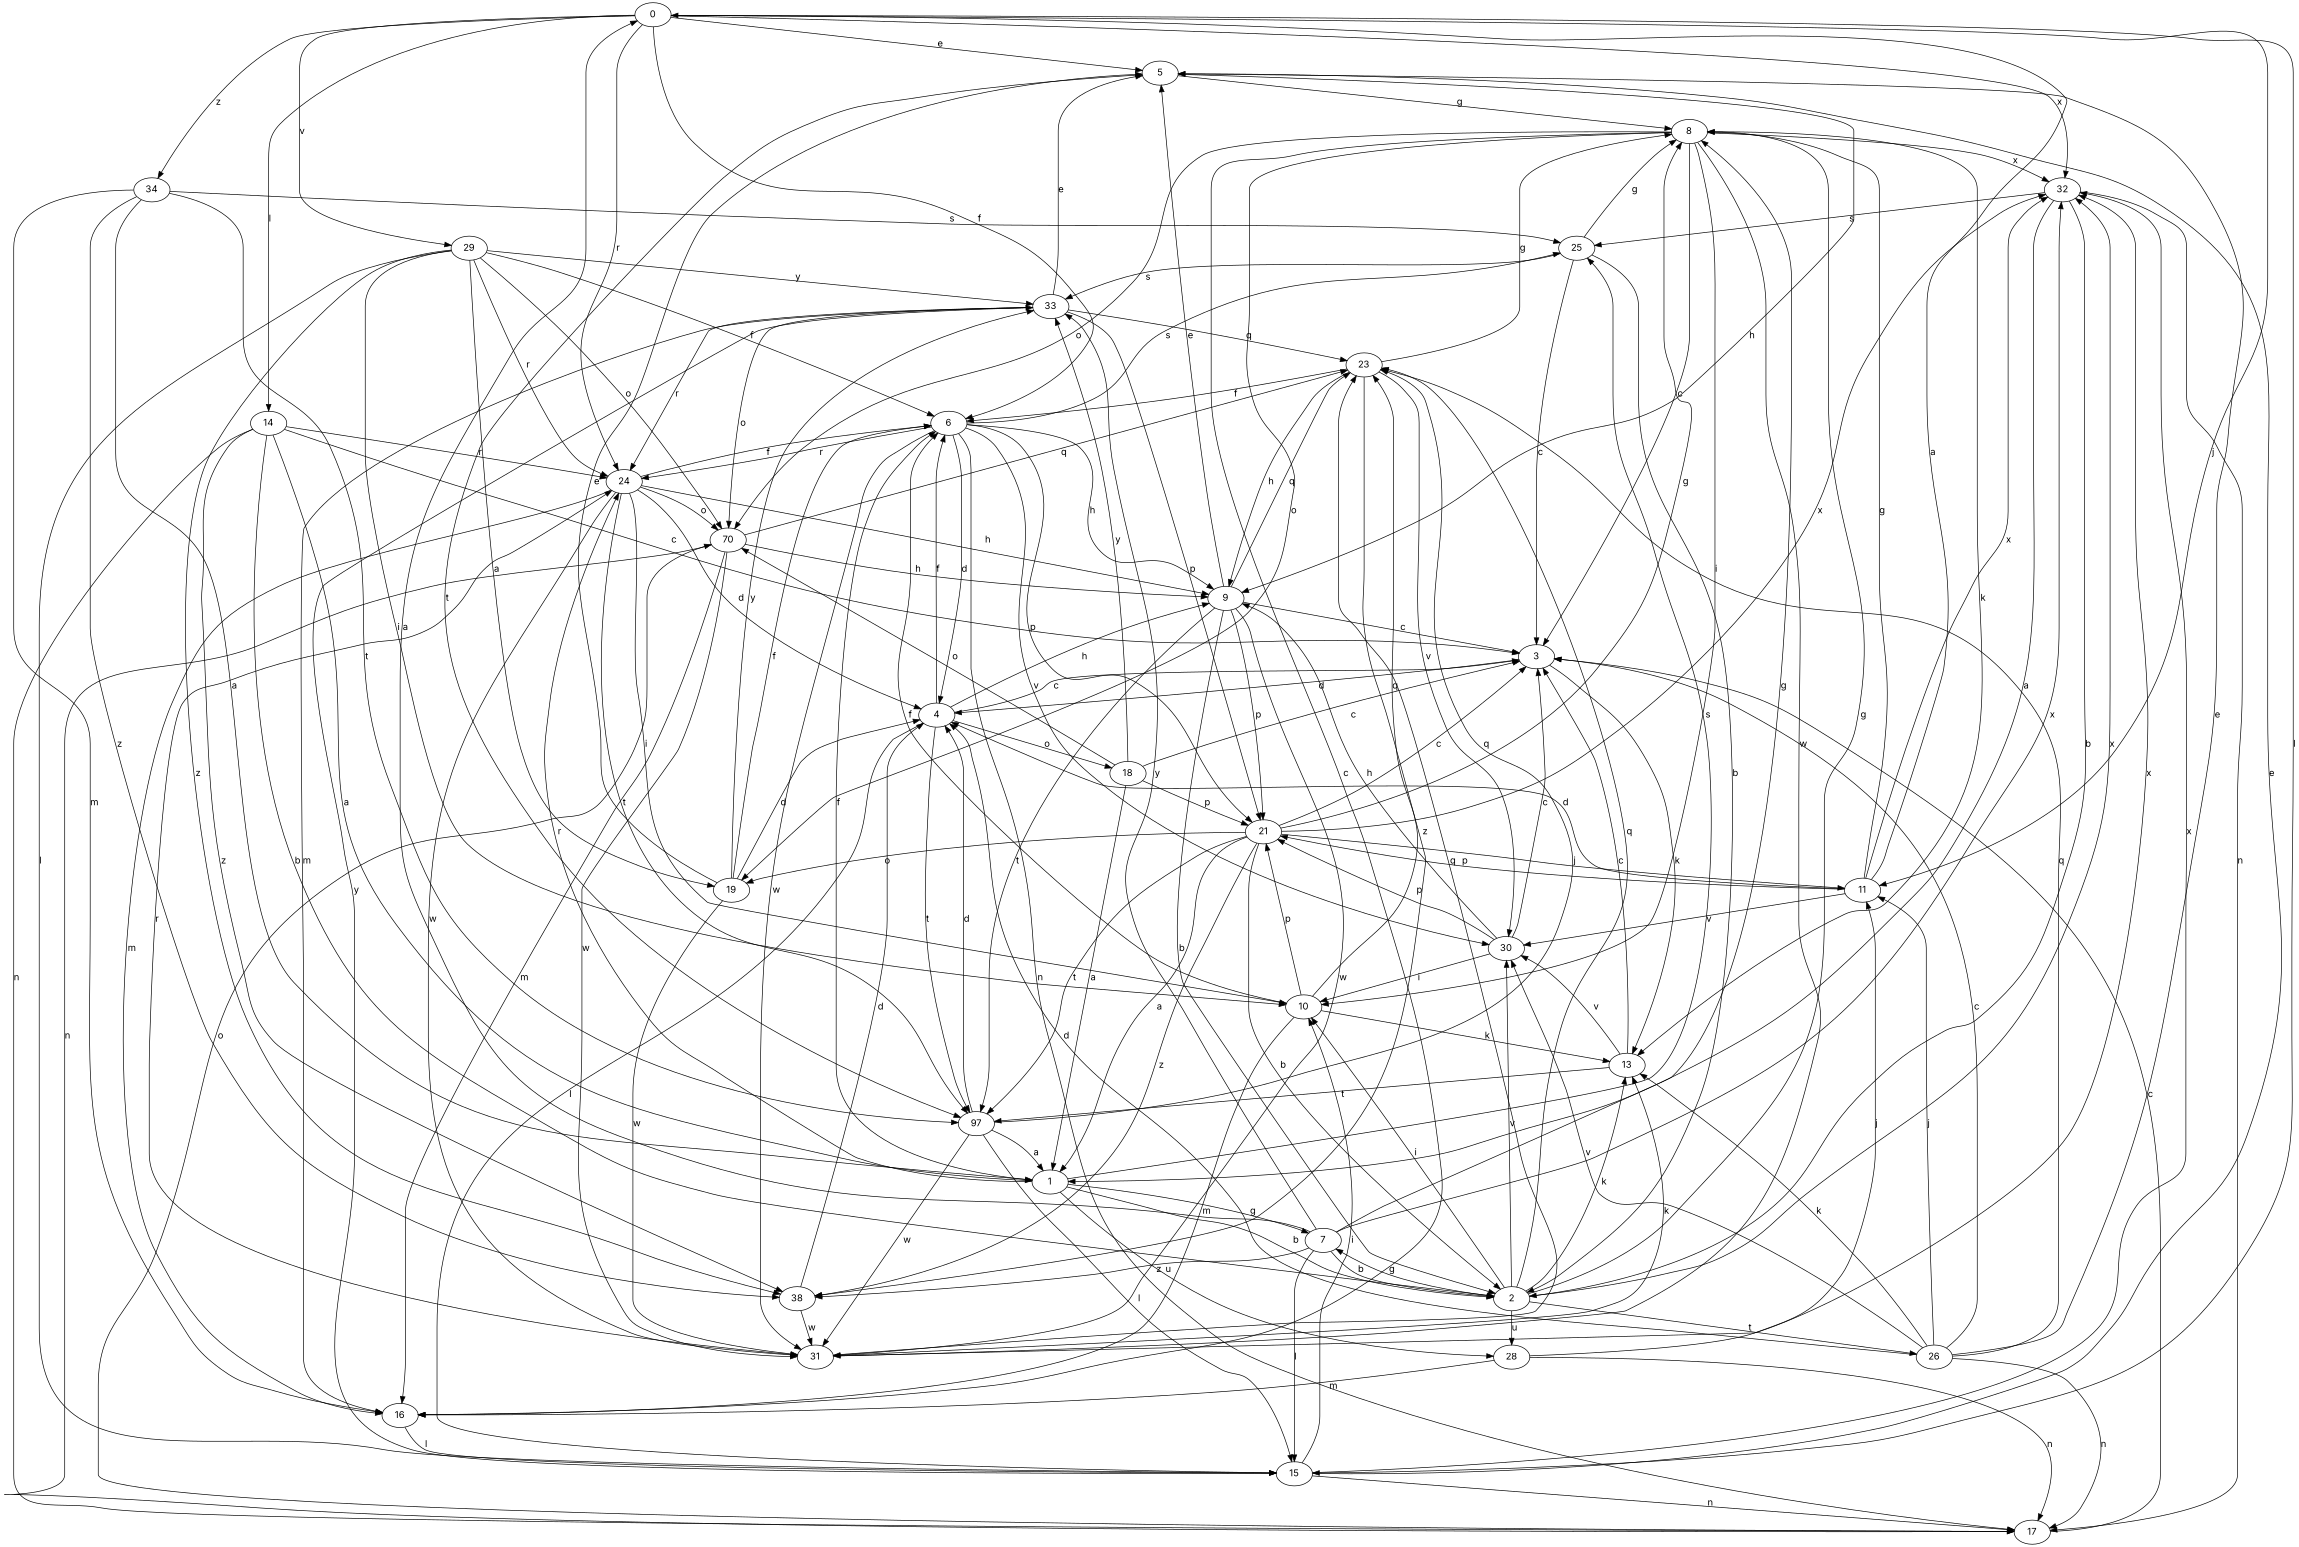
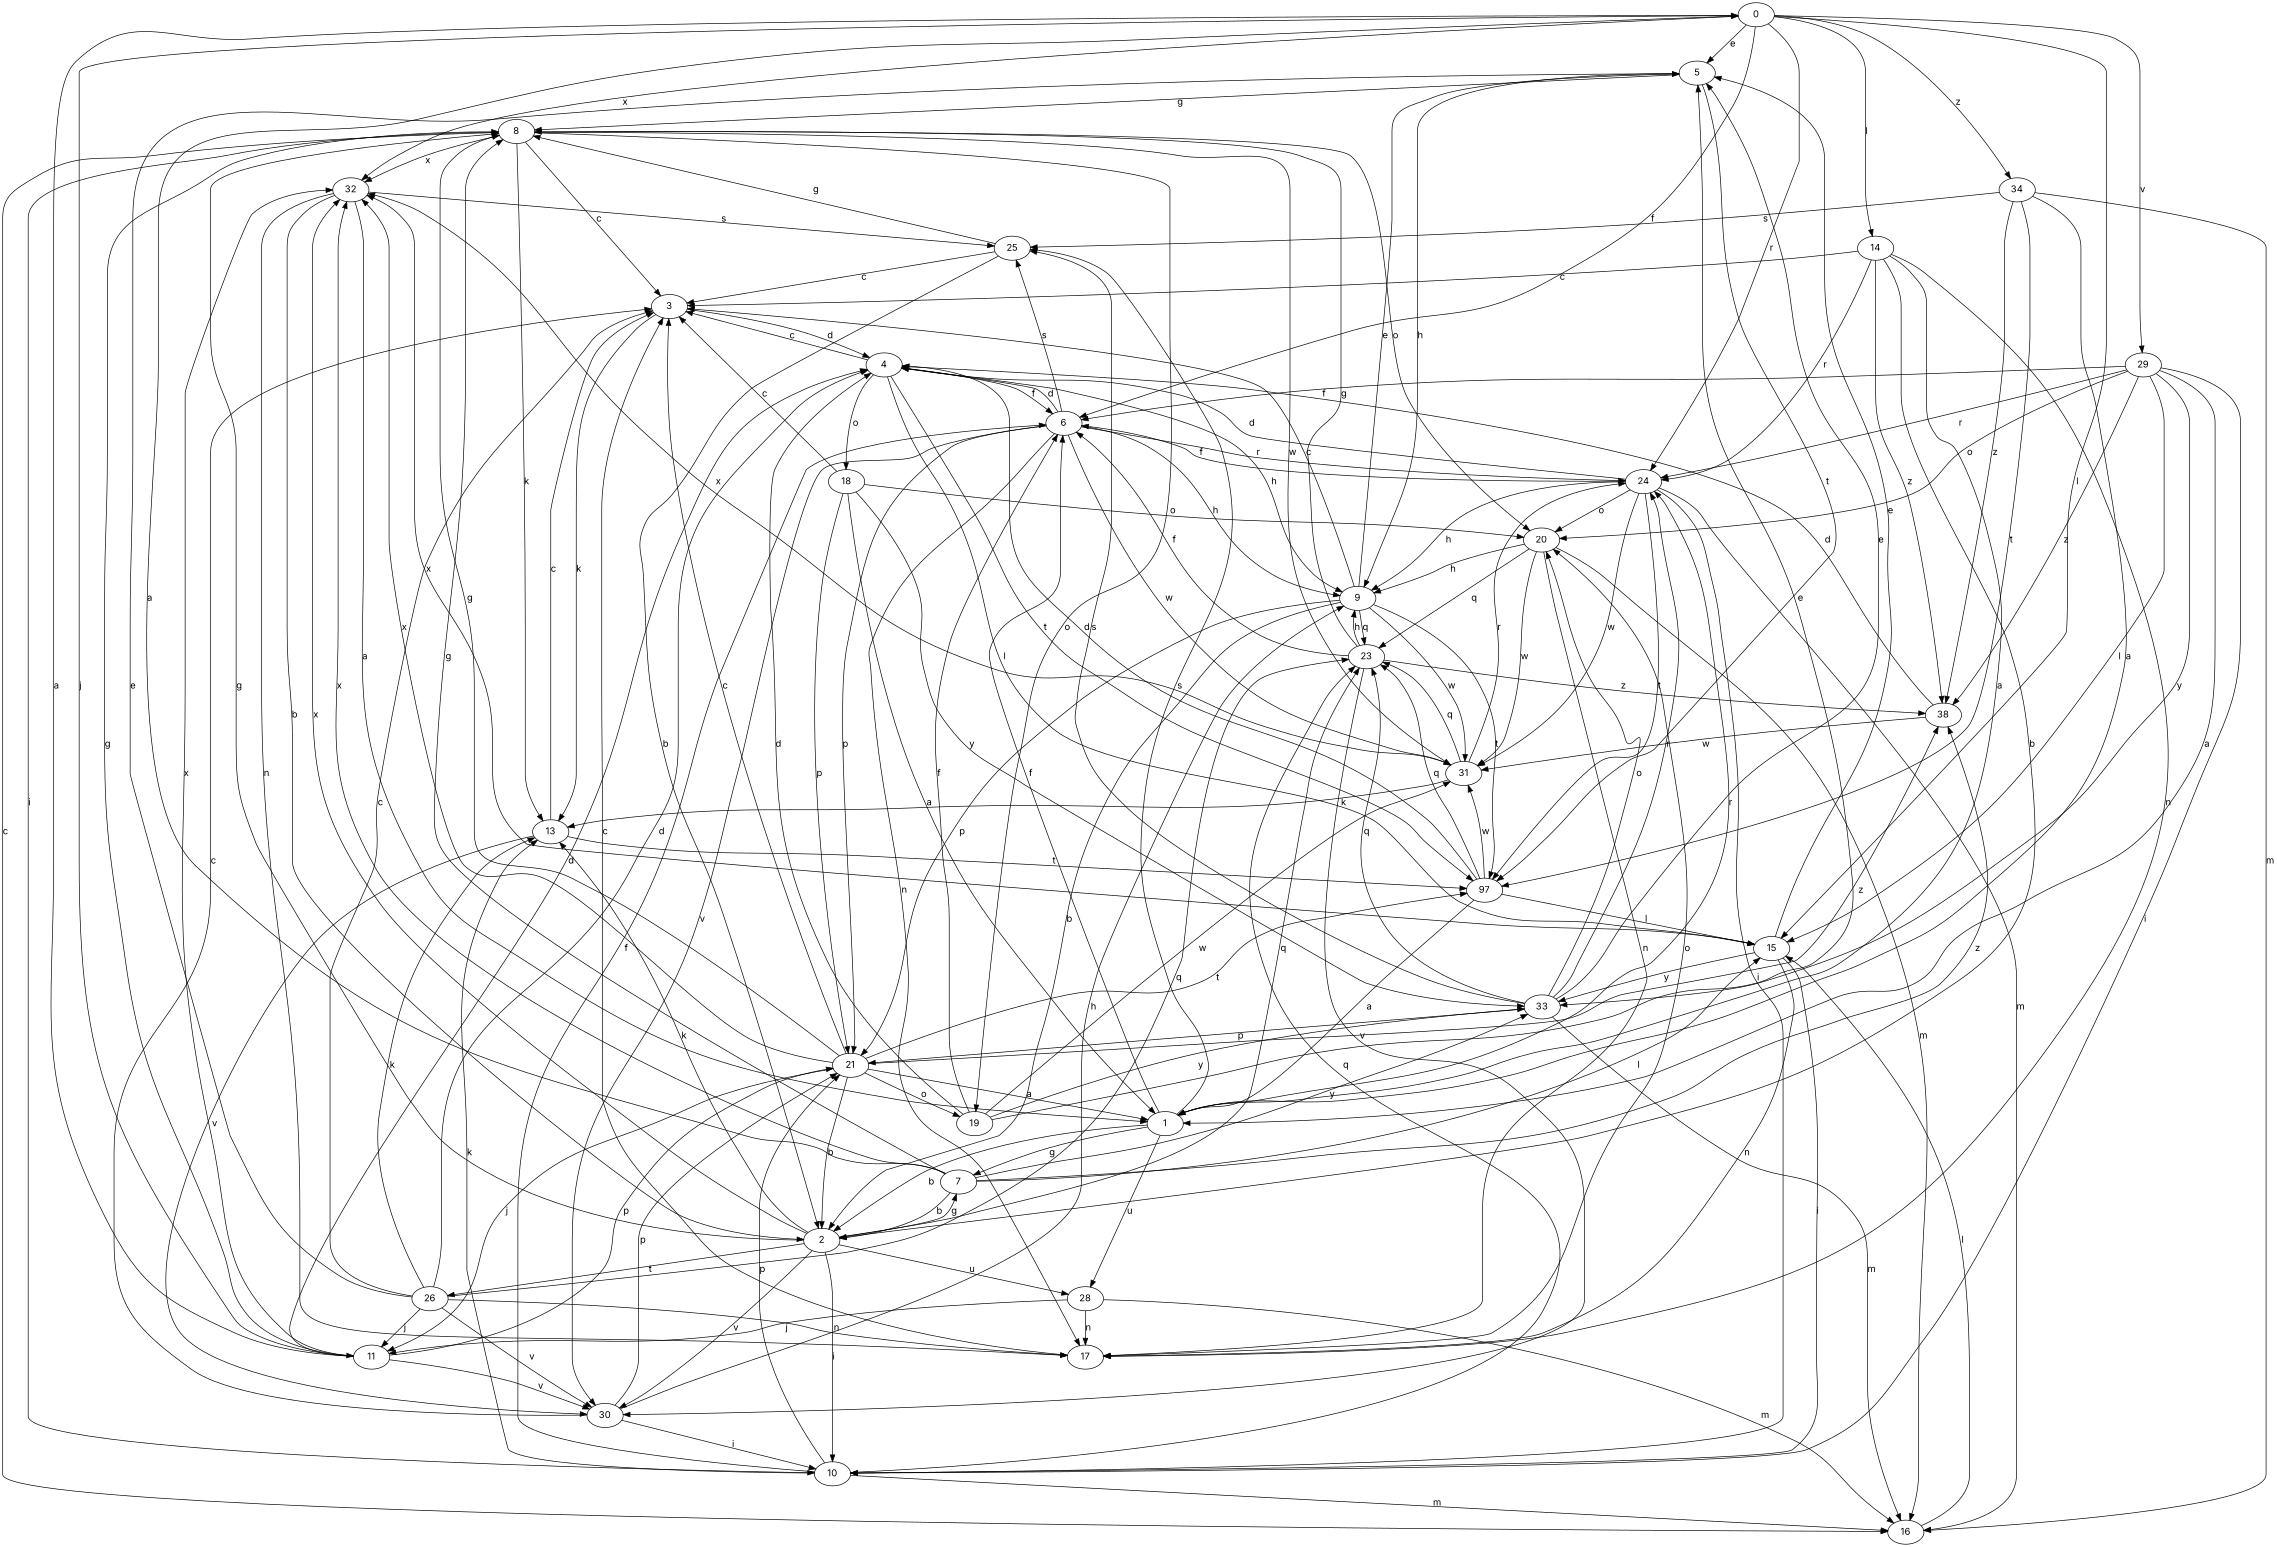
(1314, 265) -> (1080, 737)
(728, 540) -> (1542, 540)
(500, 628) -> (1932, 970)
